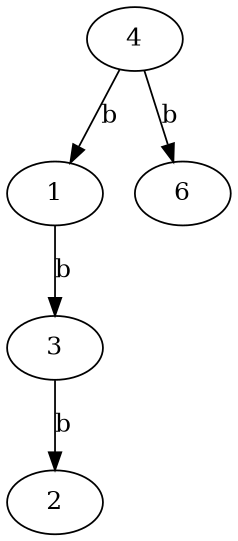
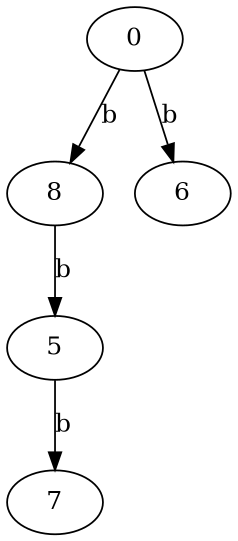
(135, 39) -> (135, 39)
(55, 193) -> (55, 193)
(55, 348) -> (55, 348)
(55, 502) -> (55, 502)
